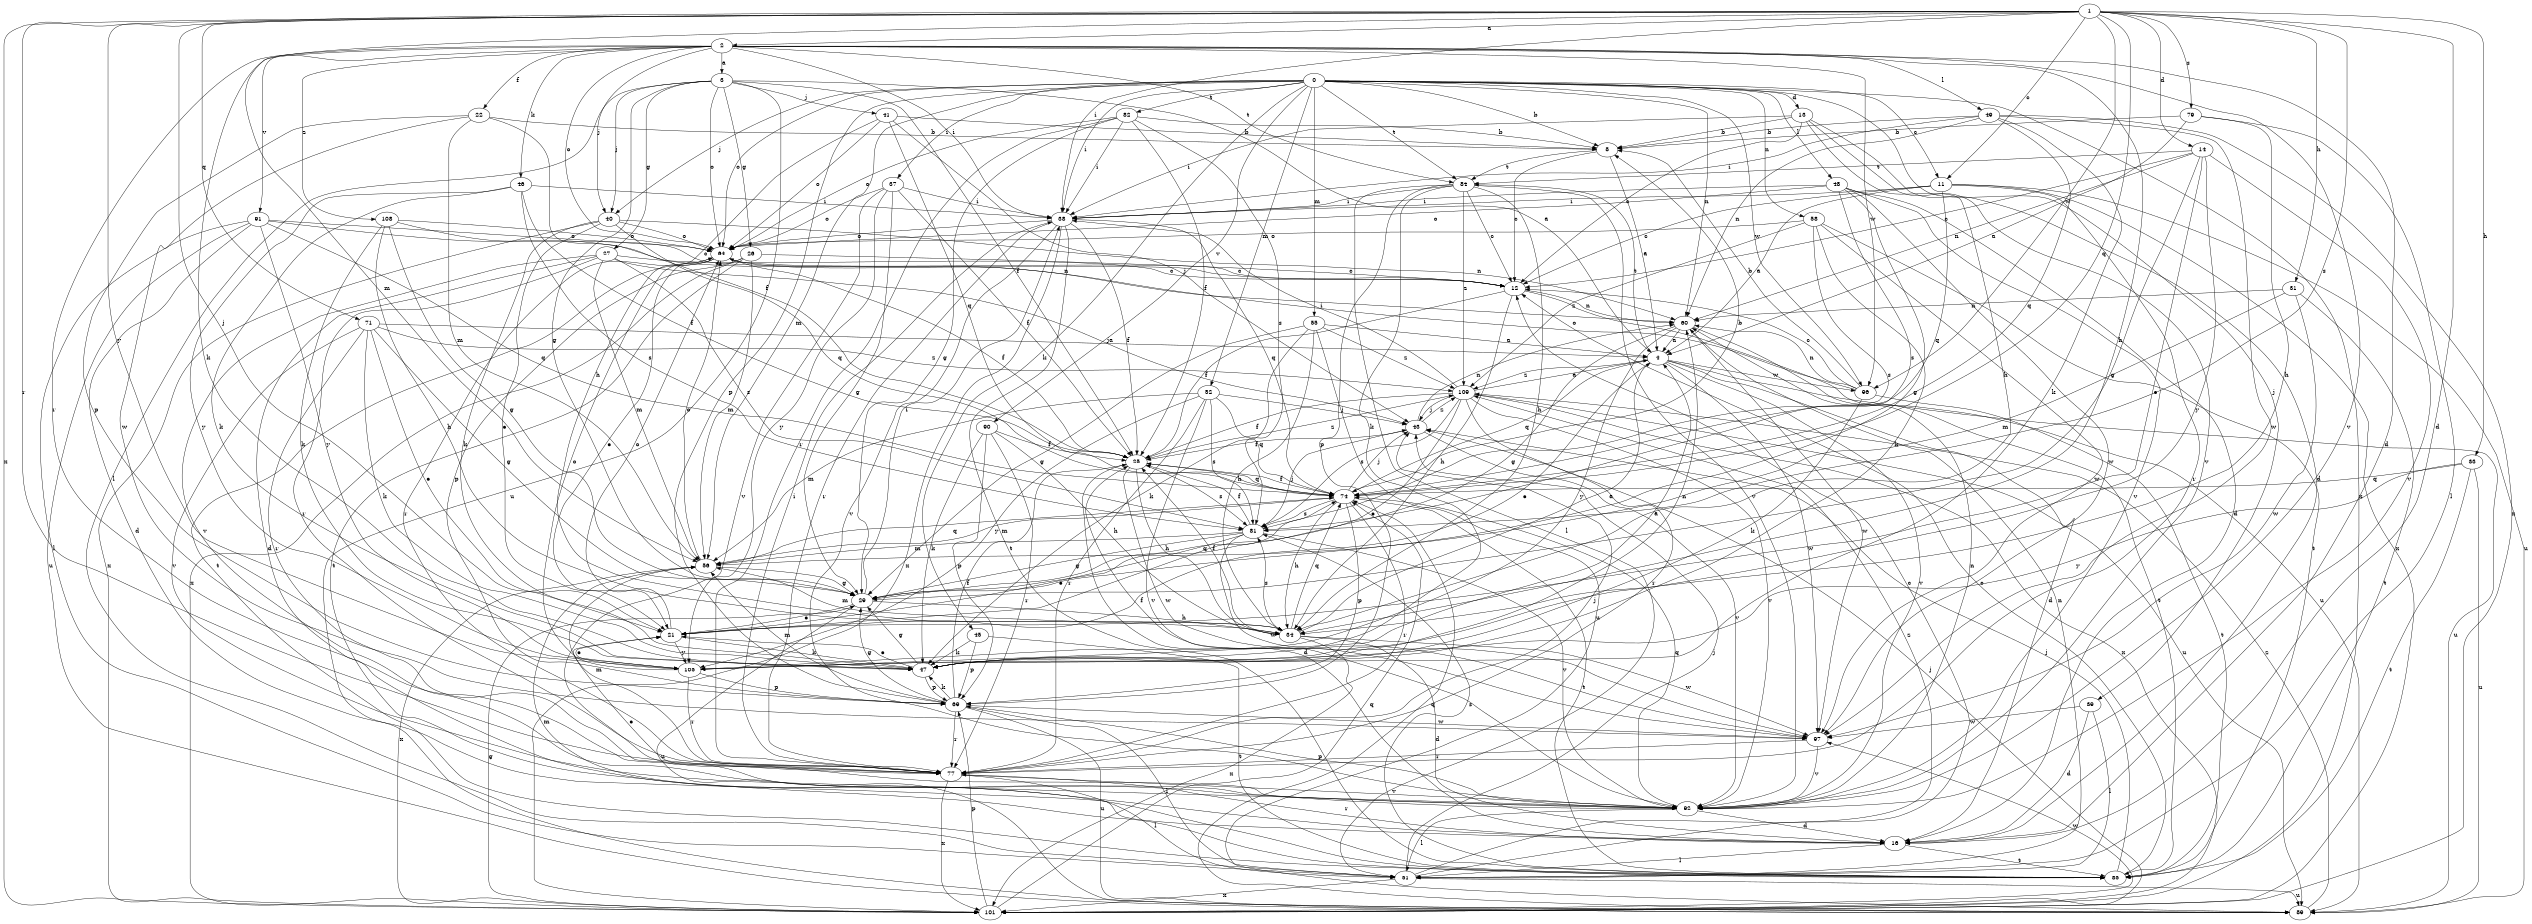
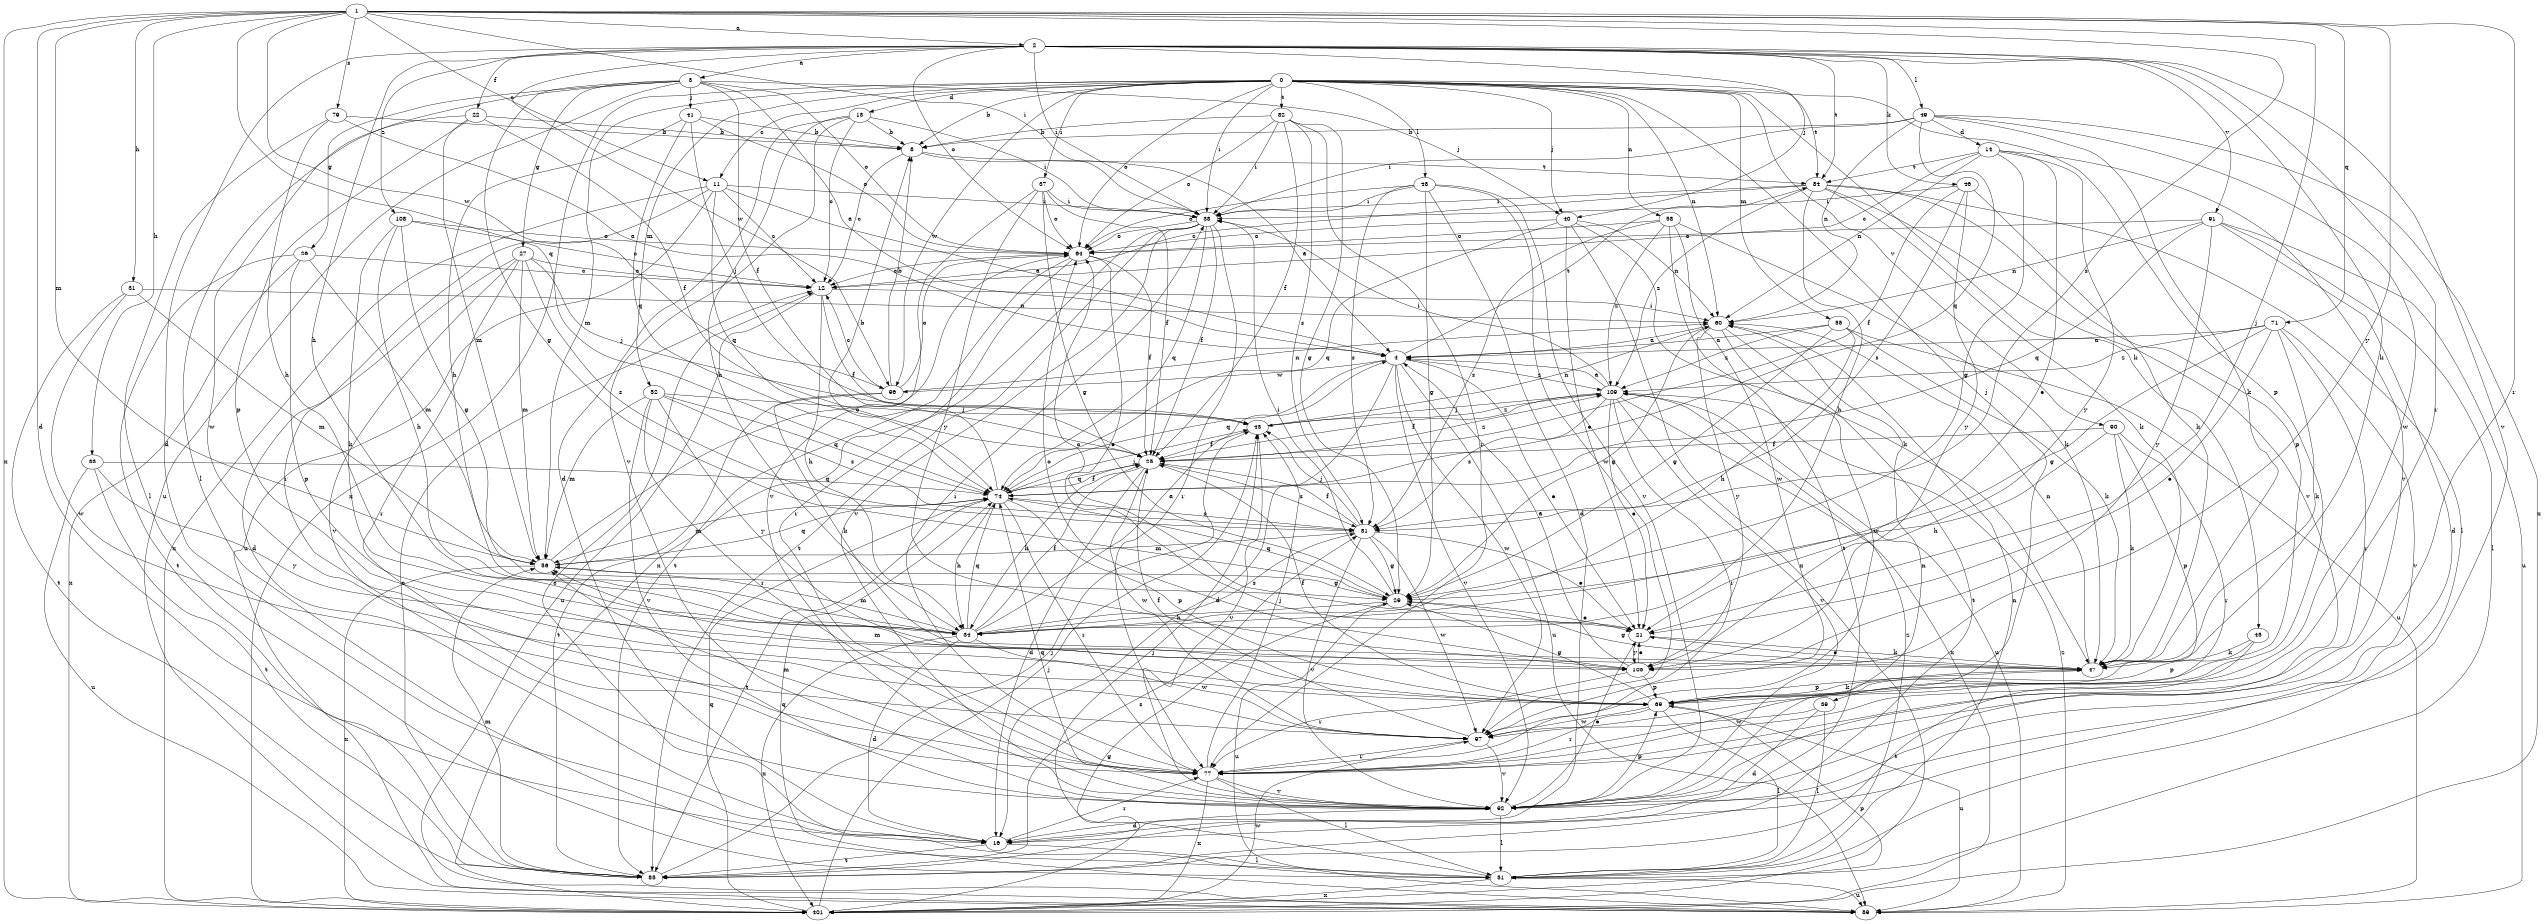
(2160, 65) -> (1954, 132)
(1588, 306) -> (1651, 306)
(990, 913) -> (818, 913)
